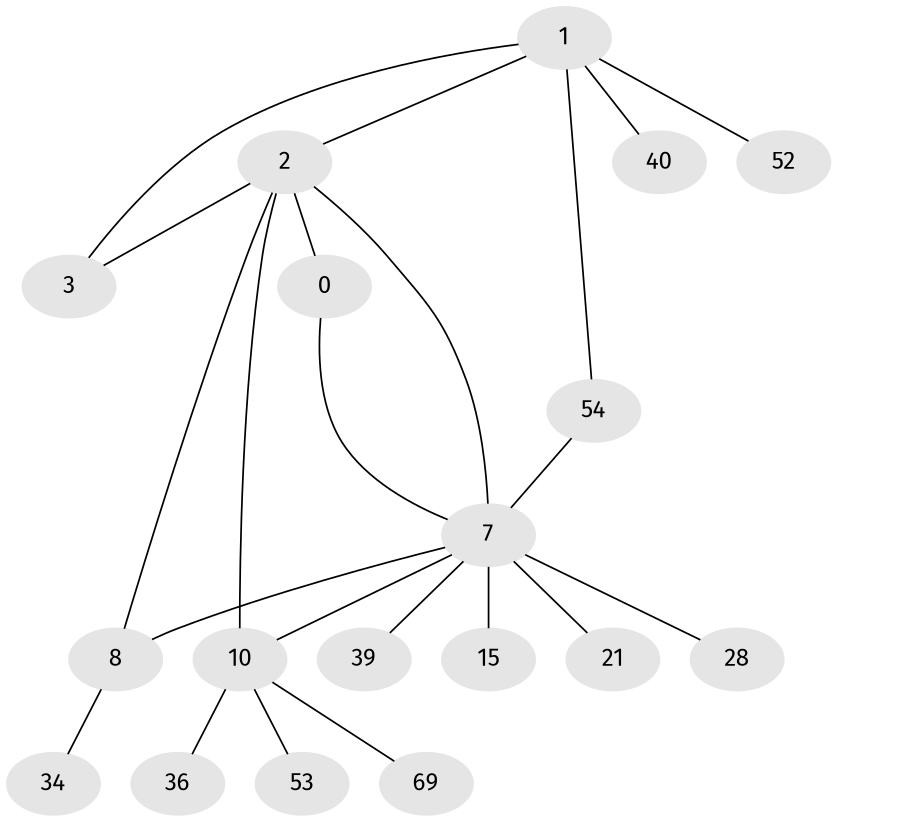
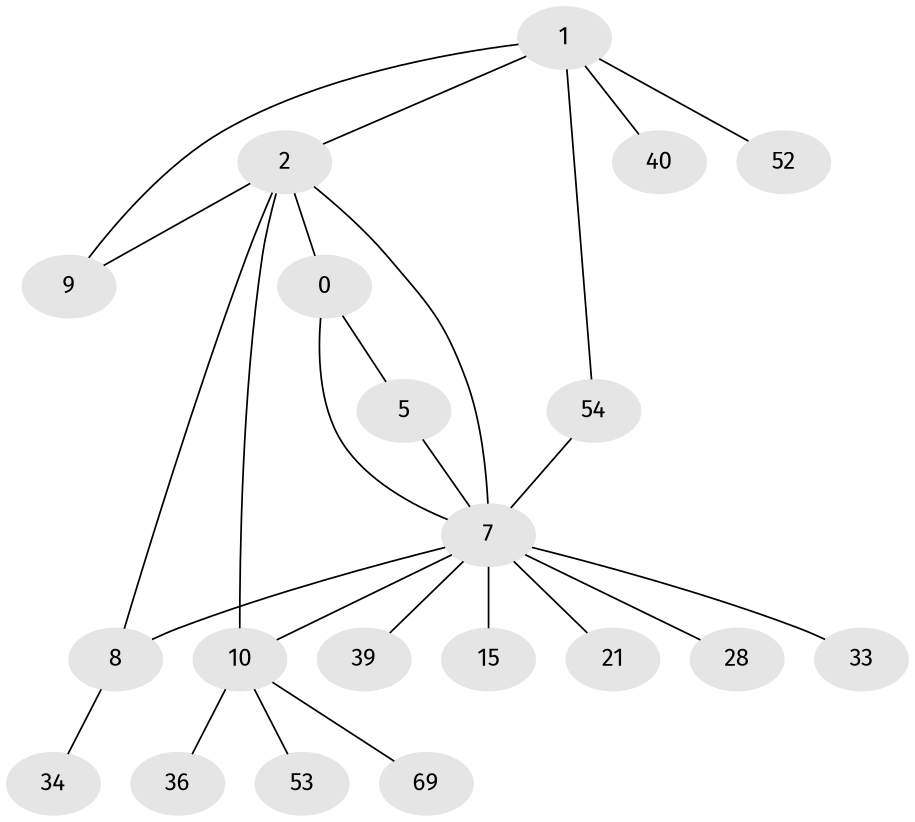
(69, 287) -> (69, 287)
none -> (404, 411)
none -> (861, 659)
